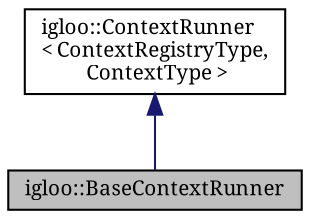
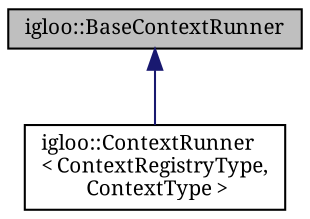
(155, 143) -> (155, 98)
